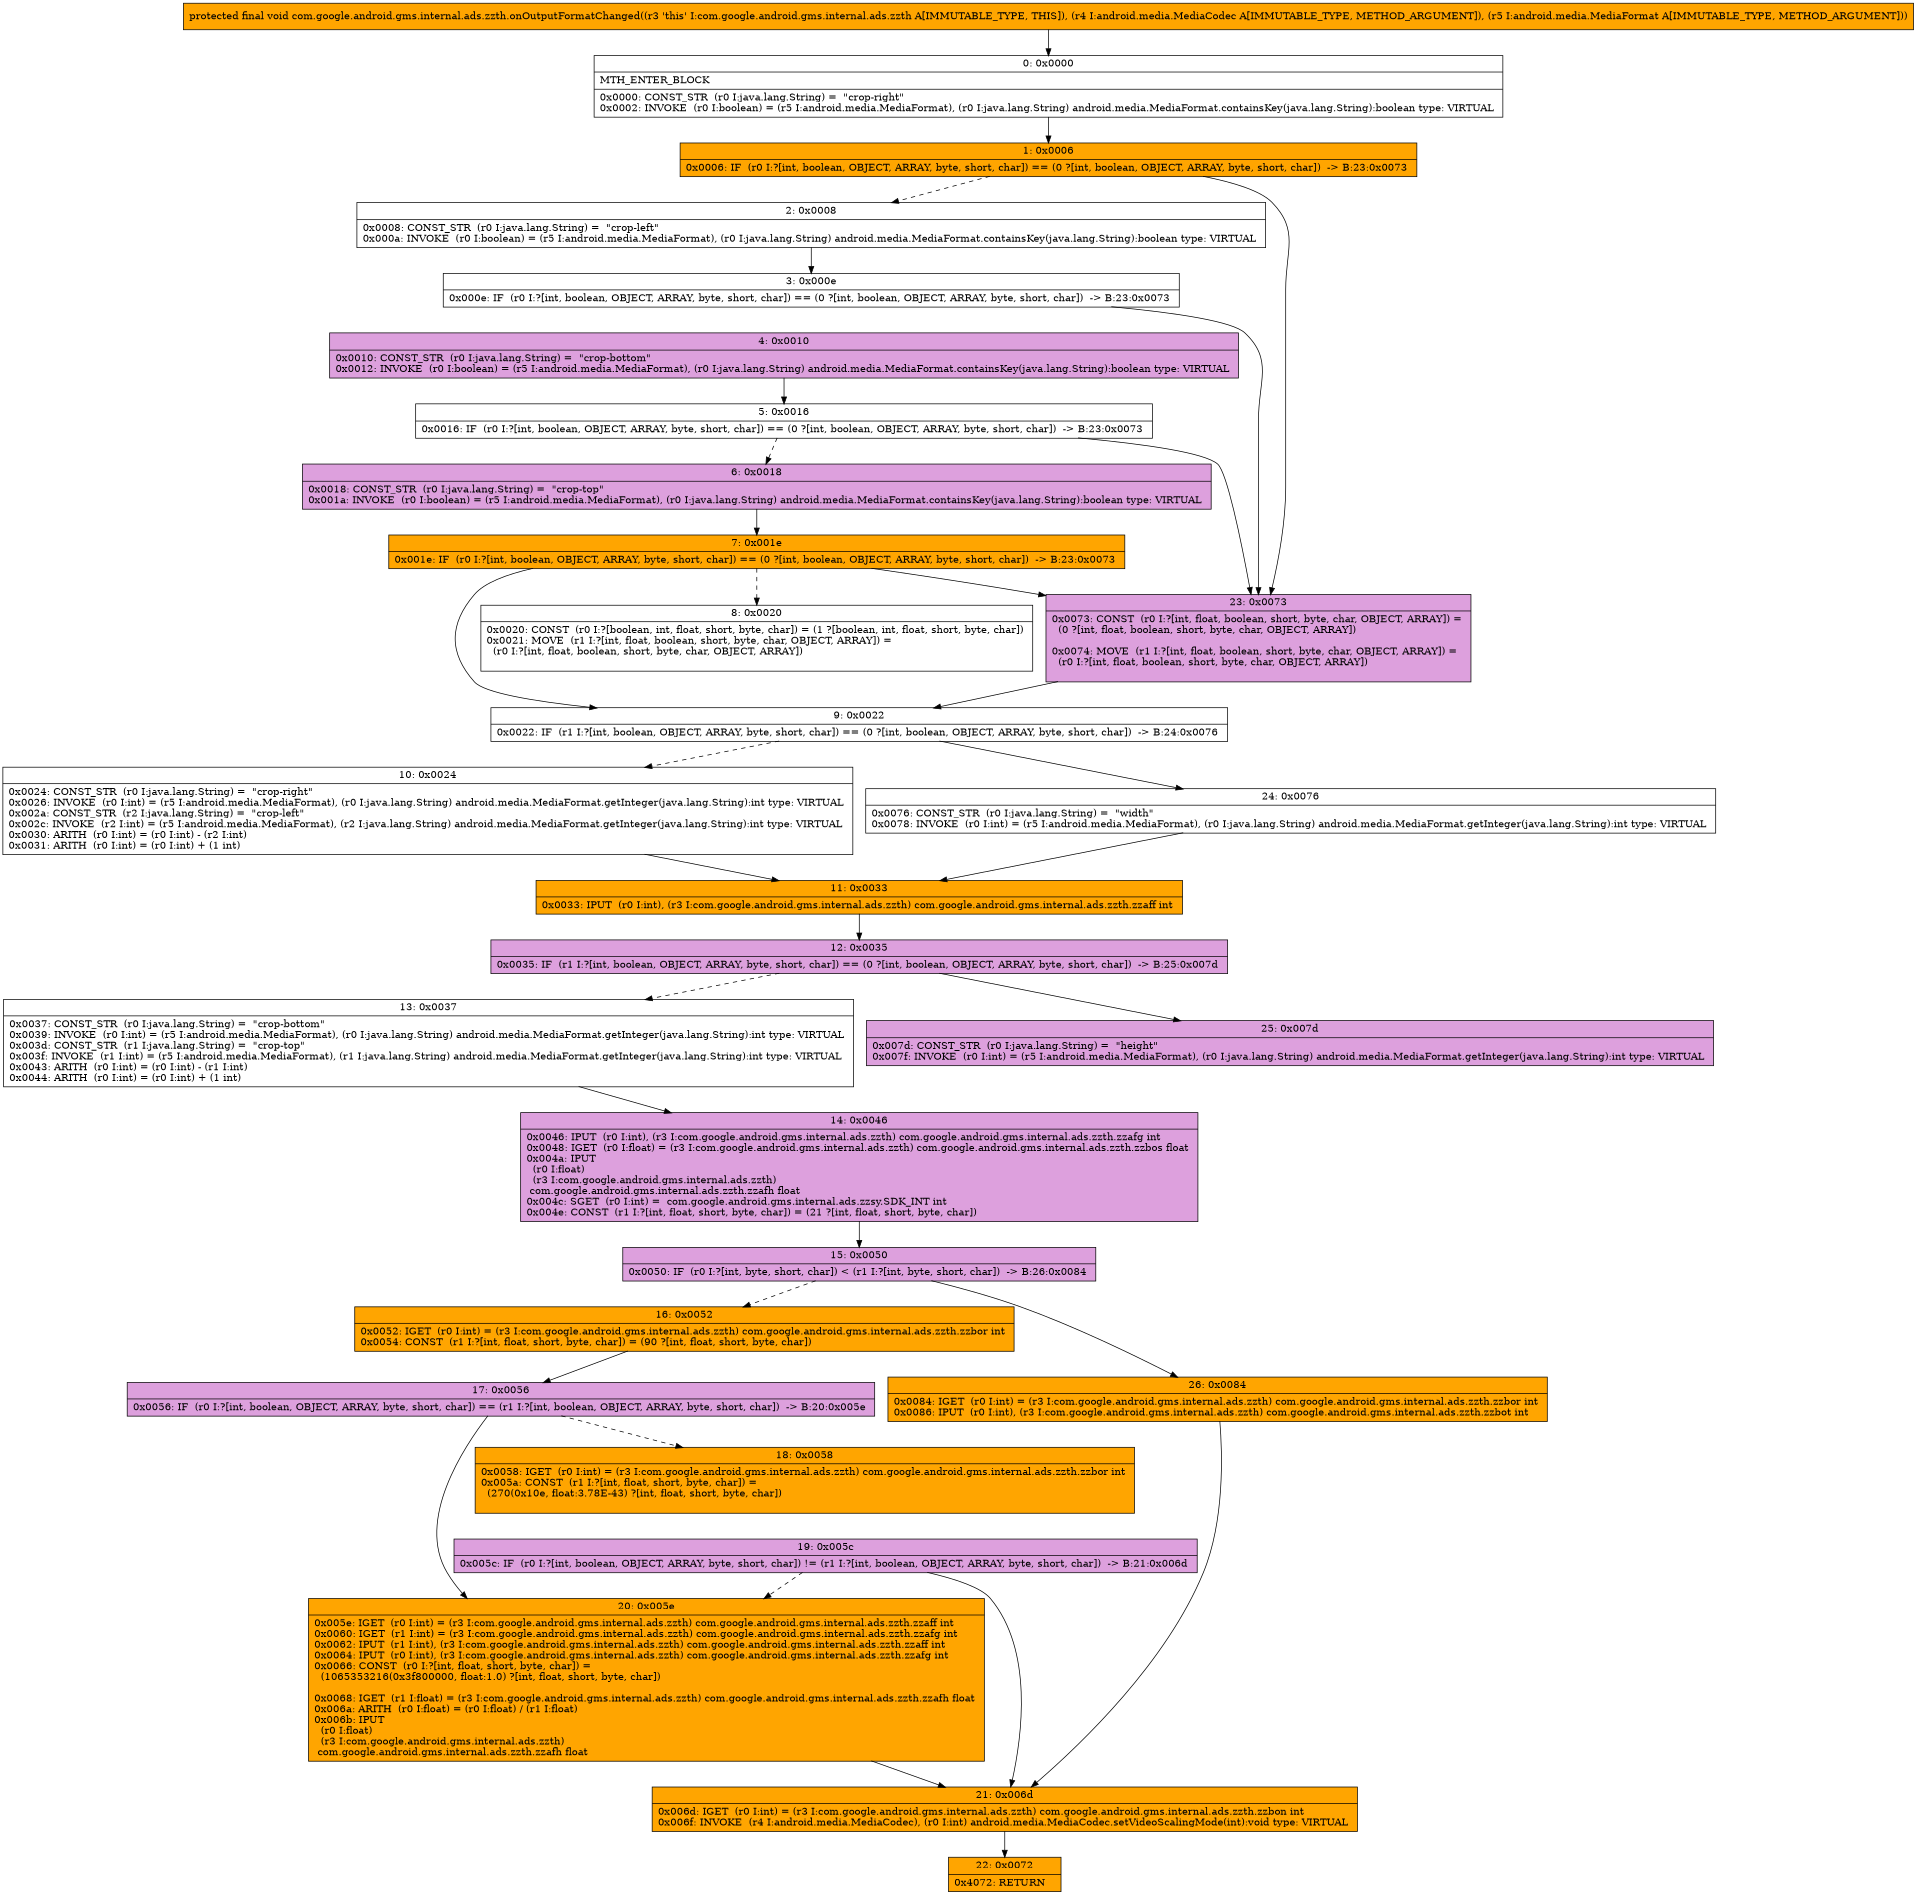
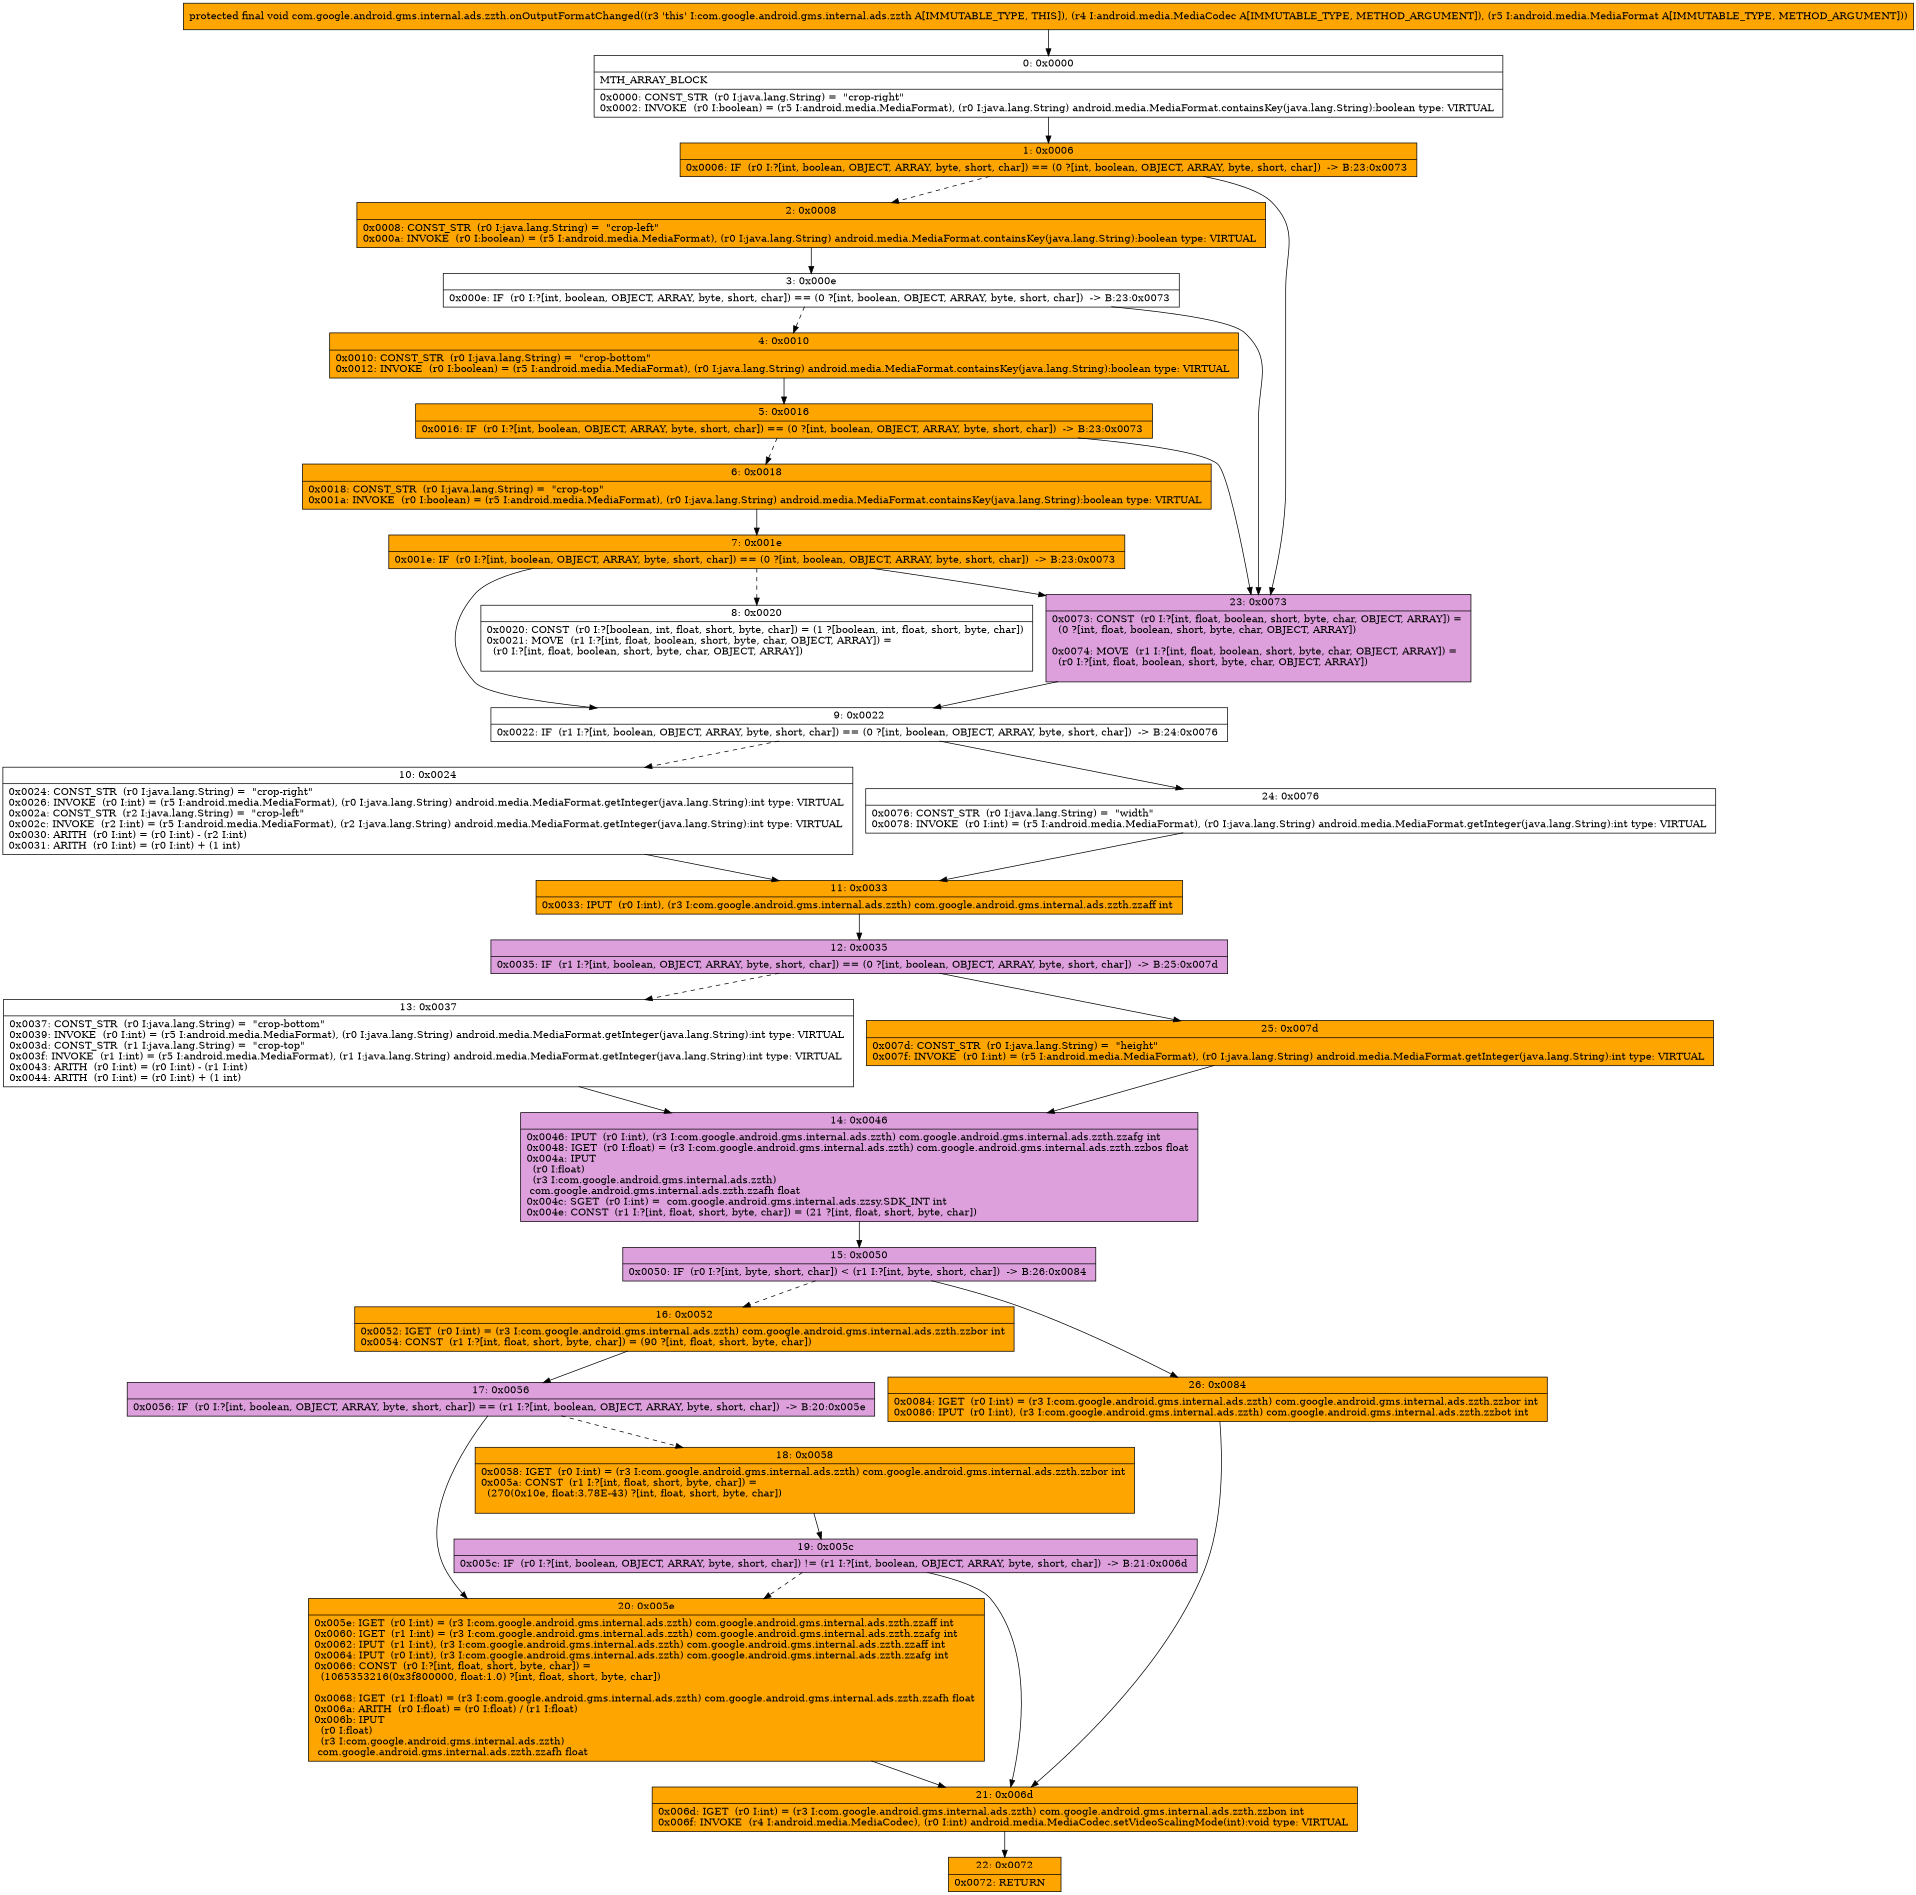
(655, 80) -> (654, 80)
(811, 225) -> (811, 225)
none -> (800, 317)
(784, 355) -> (784, 355)
(784, 421) -> (784, 421)
(757, 487) -> (757, 487)
(1290, 1043) -> (1290, 1043)
none -> (1134, 1088)
none -> (817, 1523)
(1005, 1883) -> (1005, 1883)
